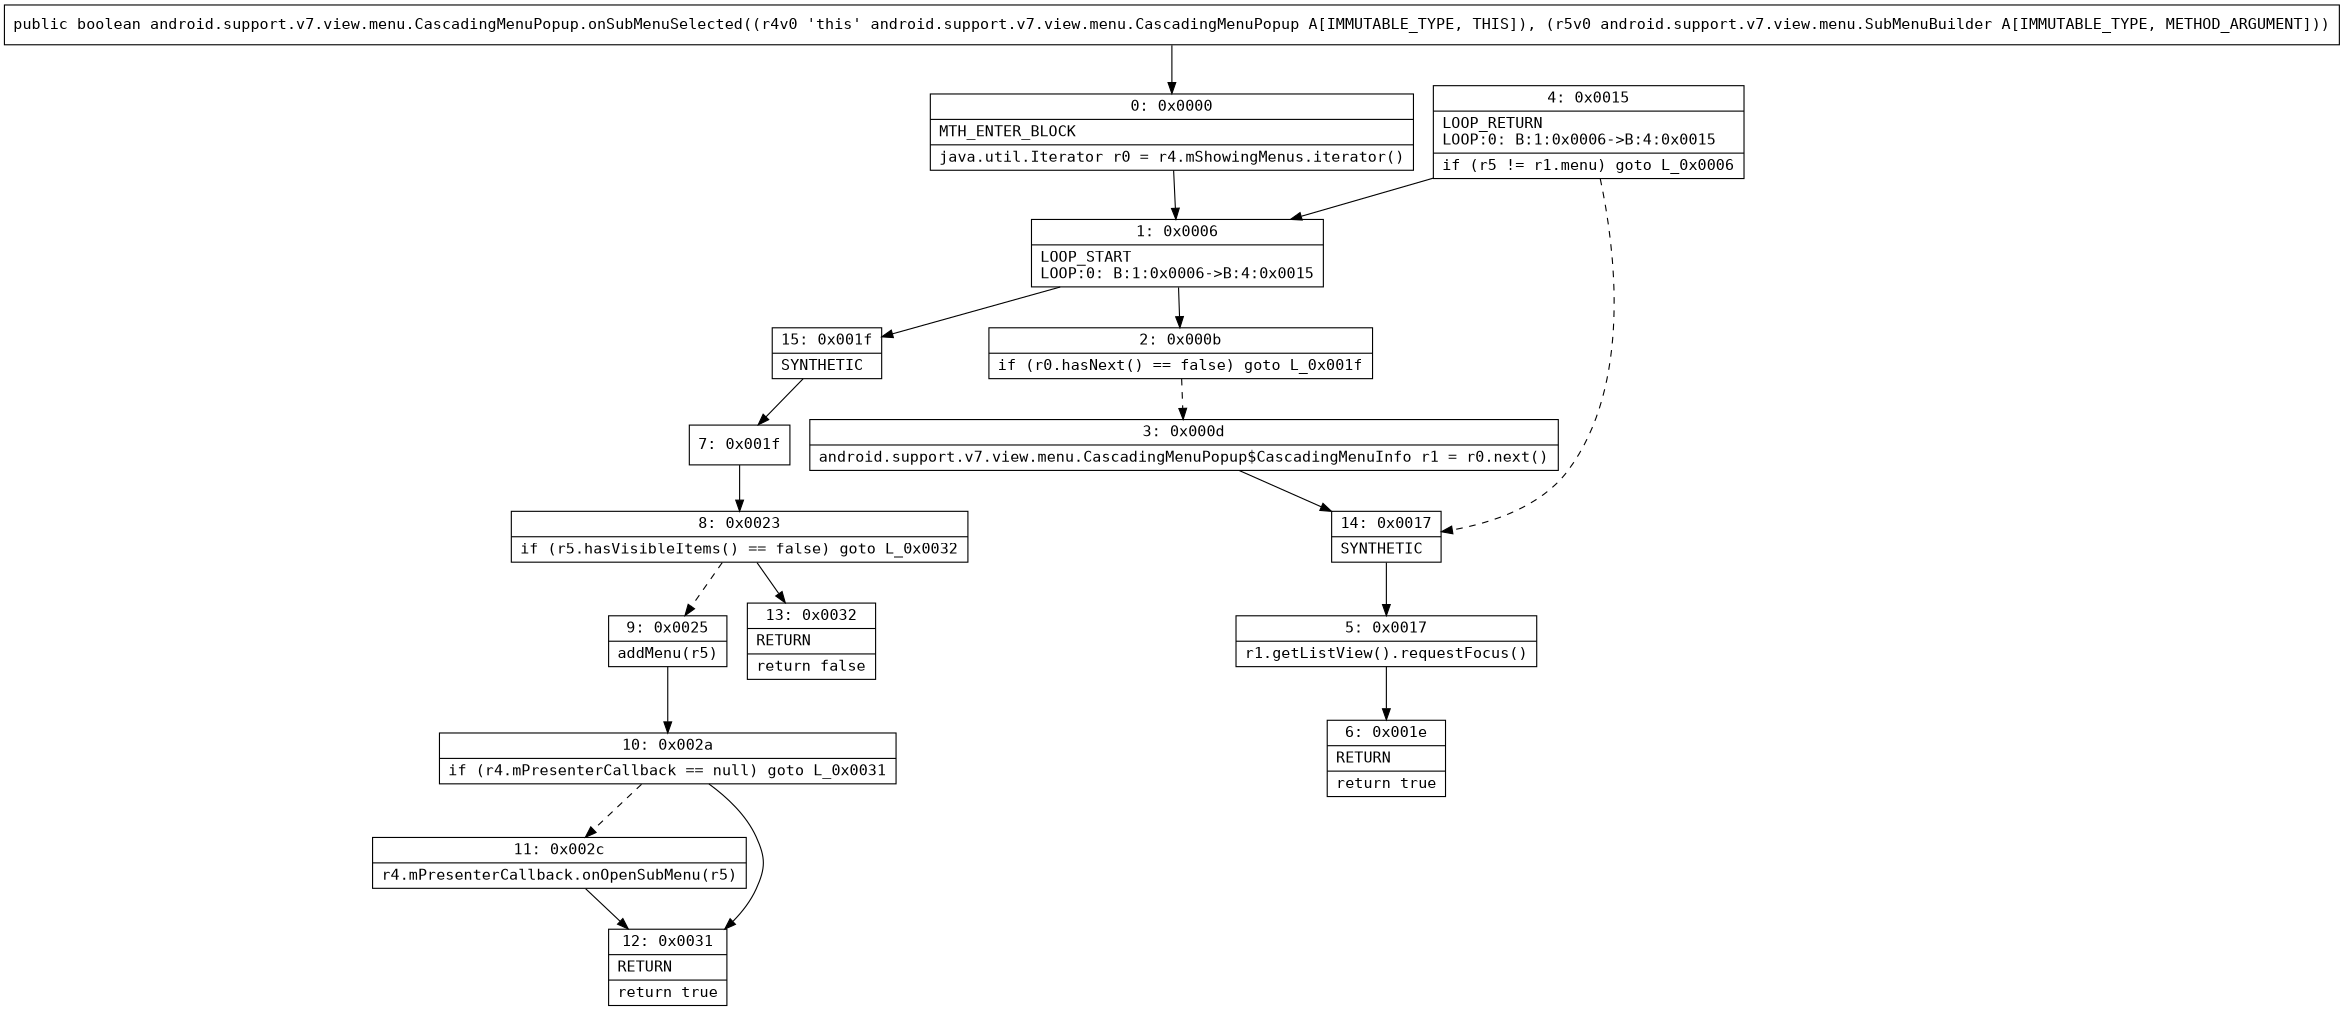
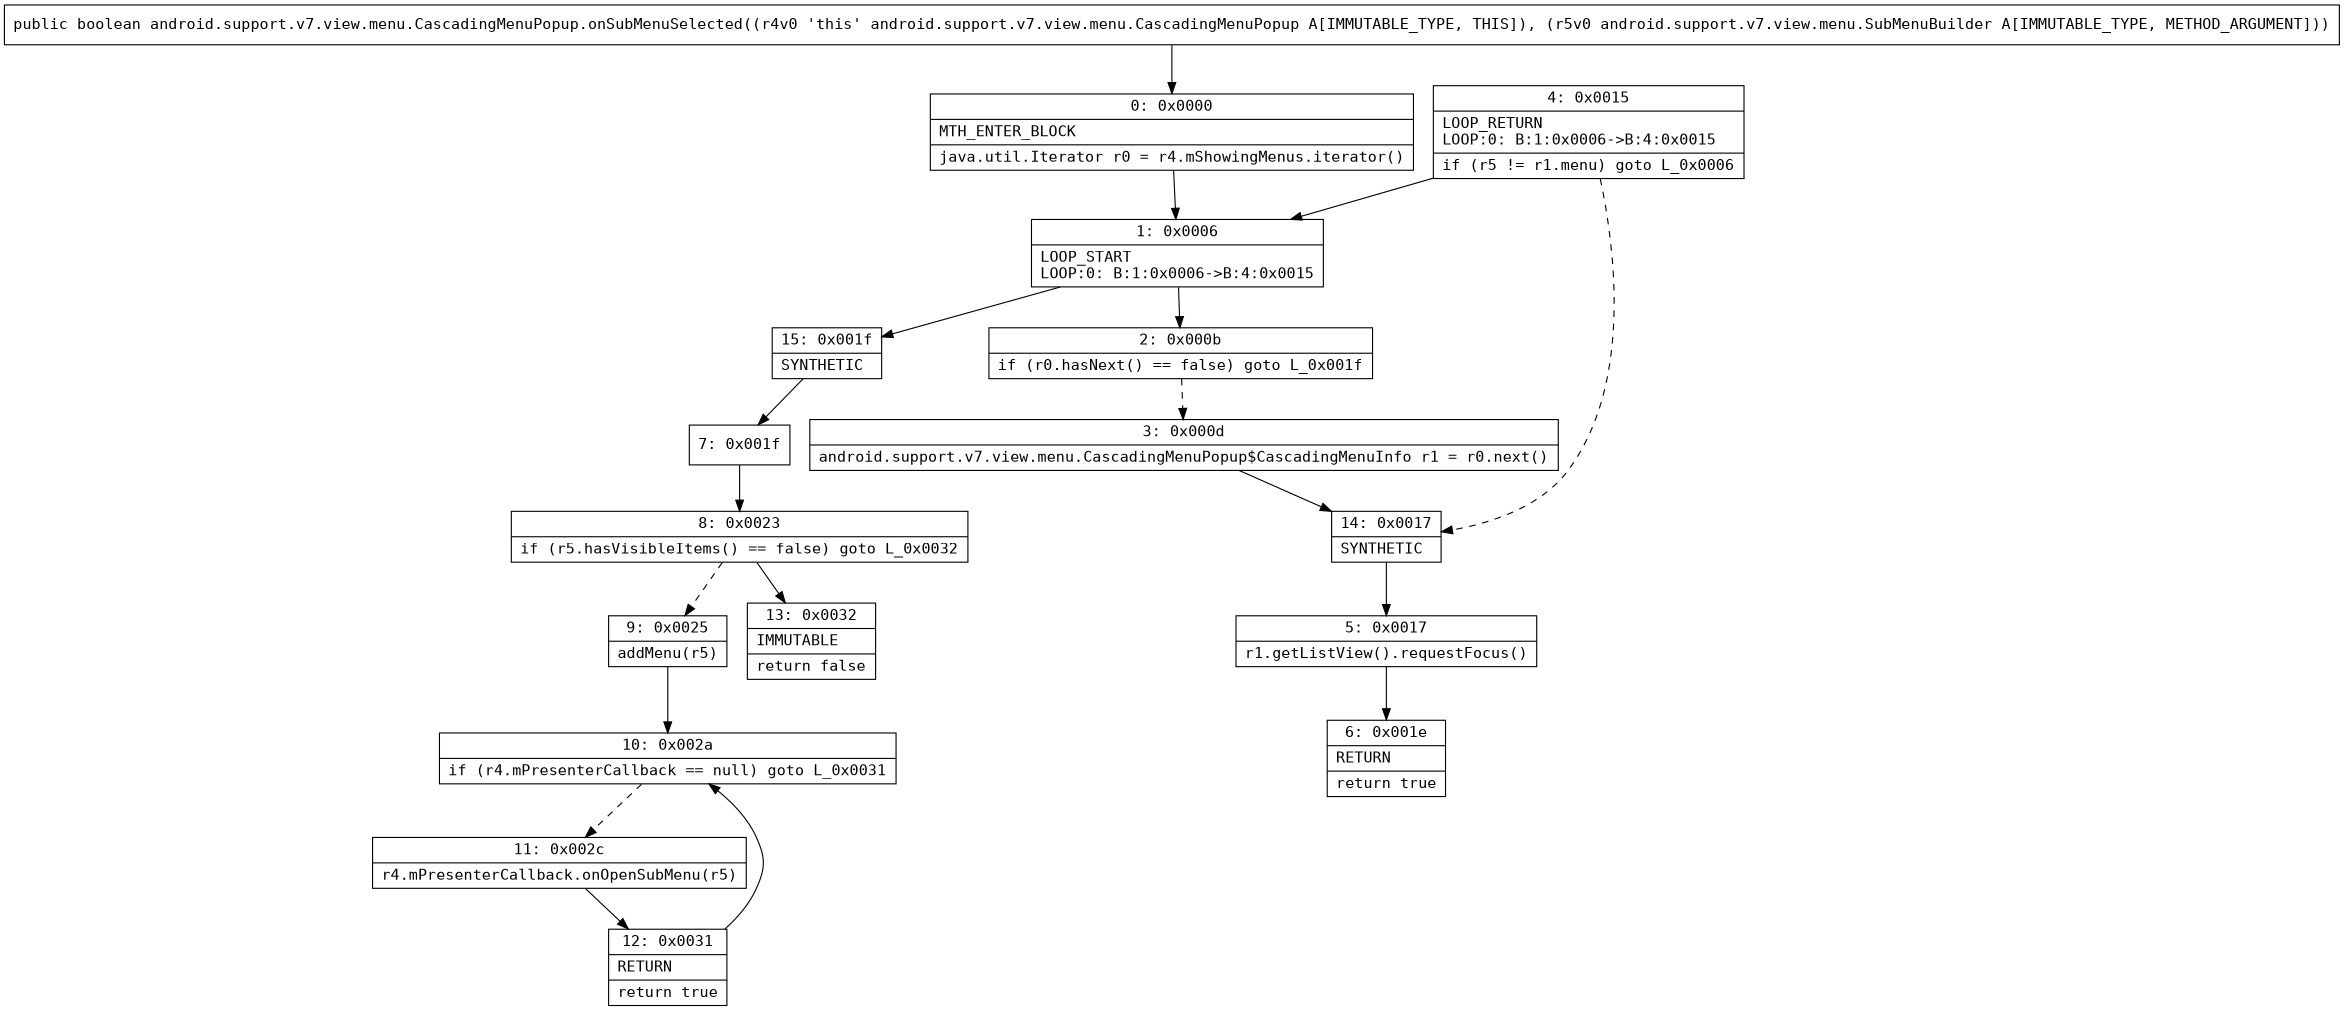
(784, 641) -> (798, 641)
(760, 847) -> (763, 858)
